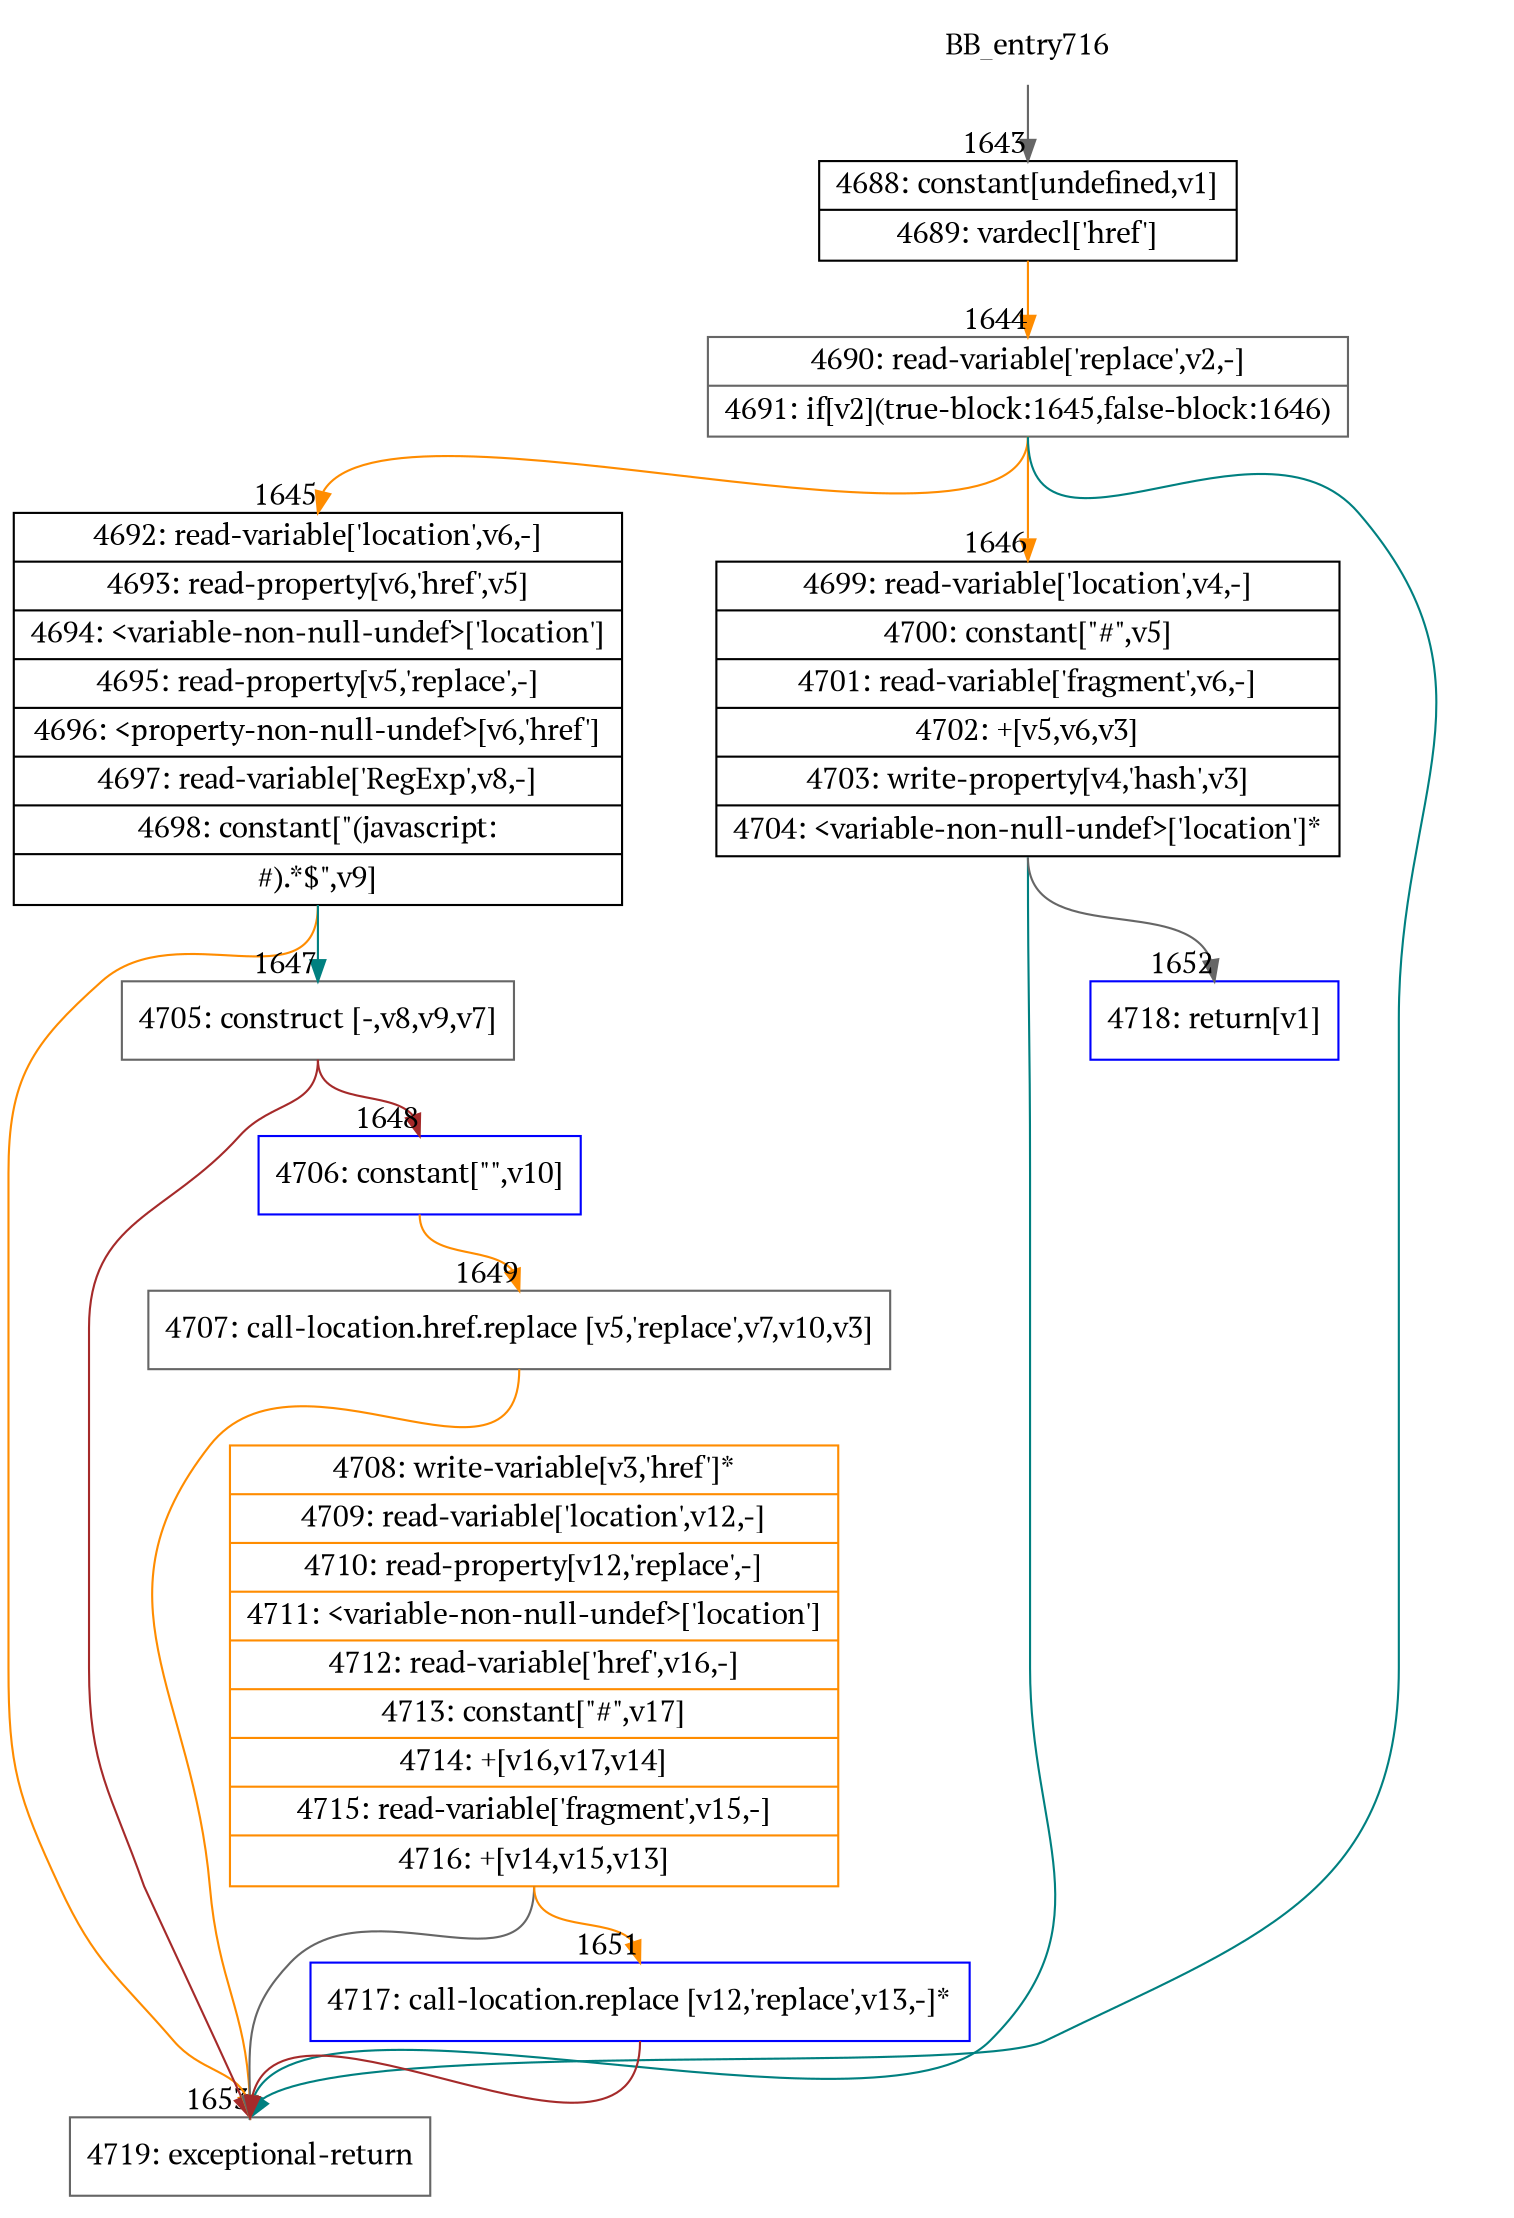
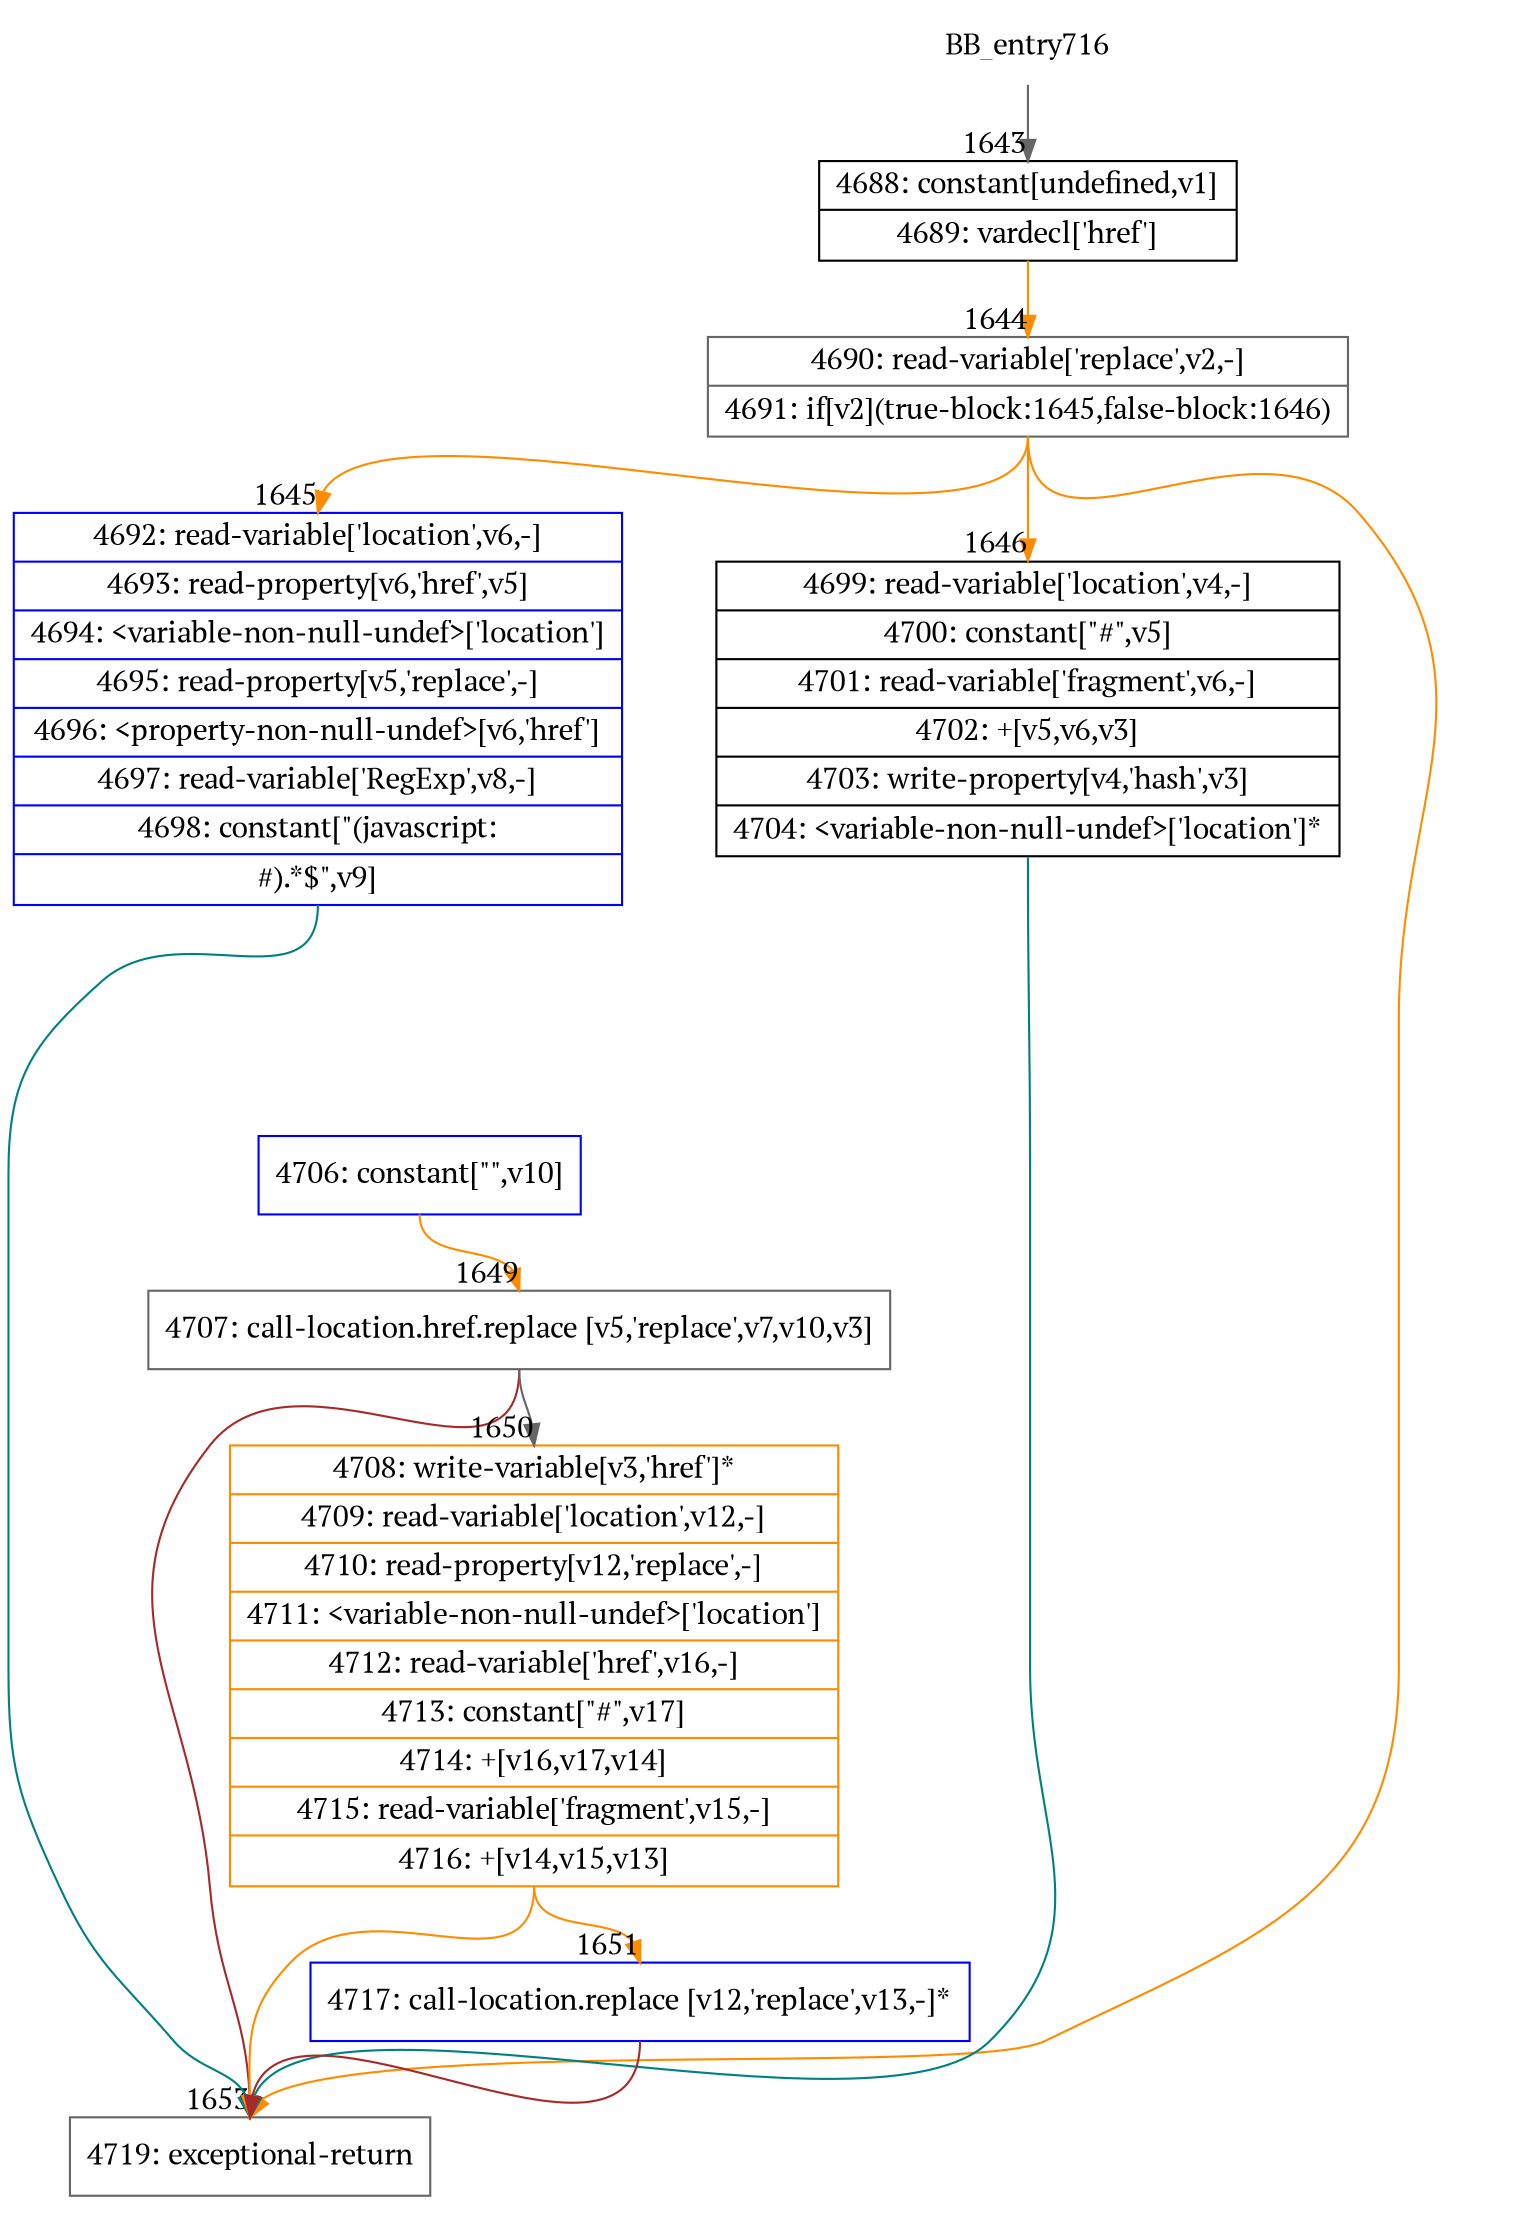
(318, 709) -> (318, 709)
(318, 1021) -> none
(1214, 1021) -> none
none -> (525, 1401)
(8, 1439) -> (8, 1439)
(1399, 1560) -> (1399, 1560)
(153, 1590) -> (153, 1590)
(352, 1934) -> (352, 1934)
